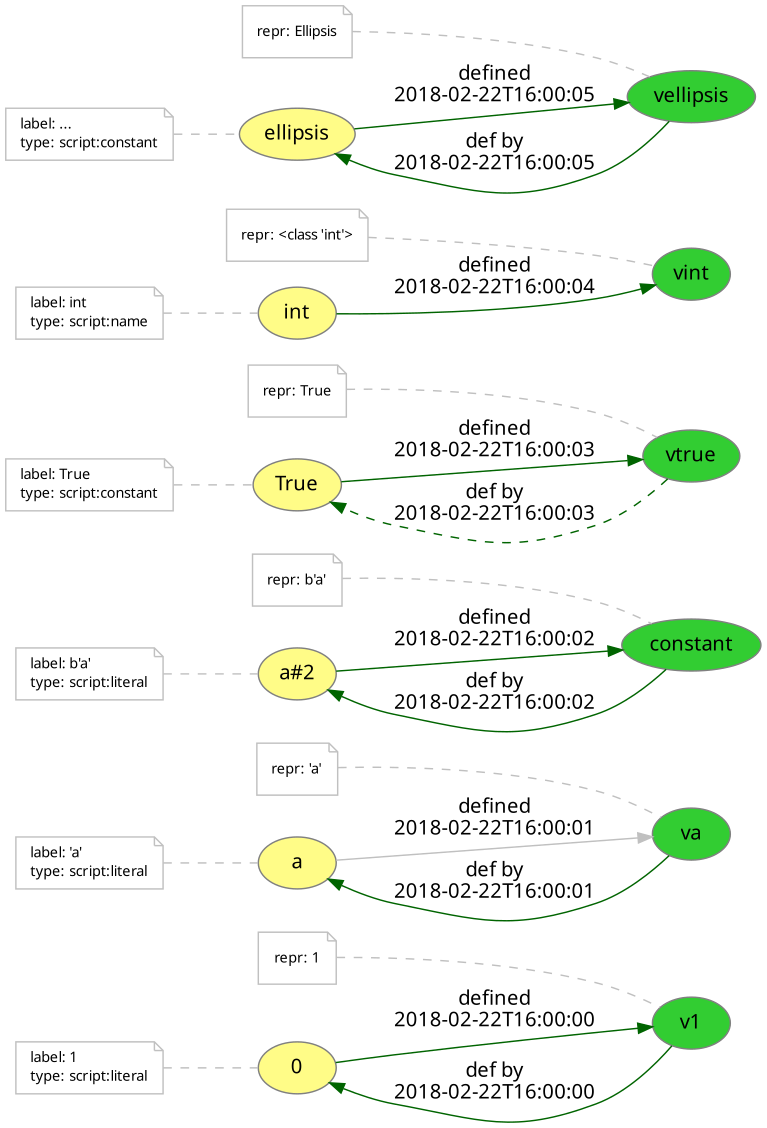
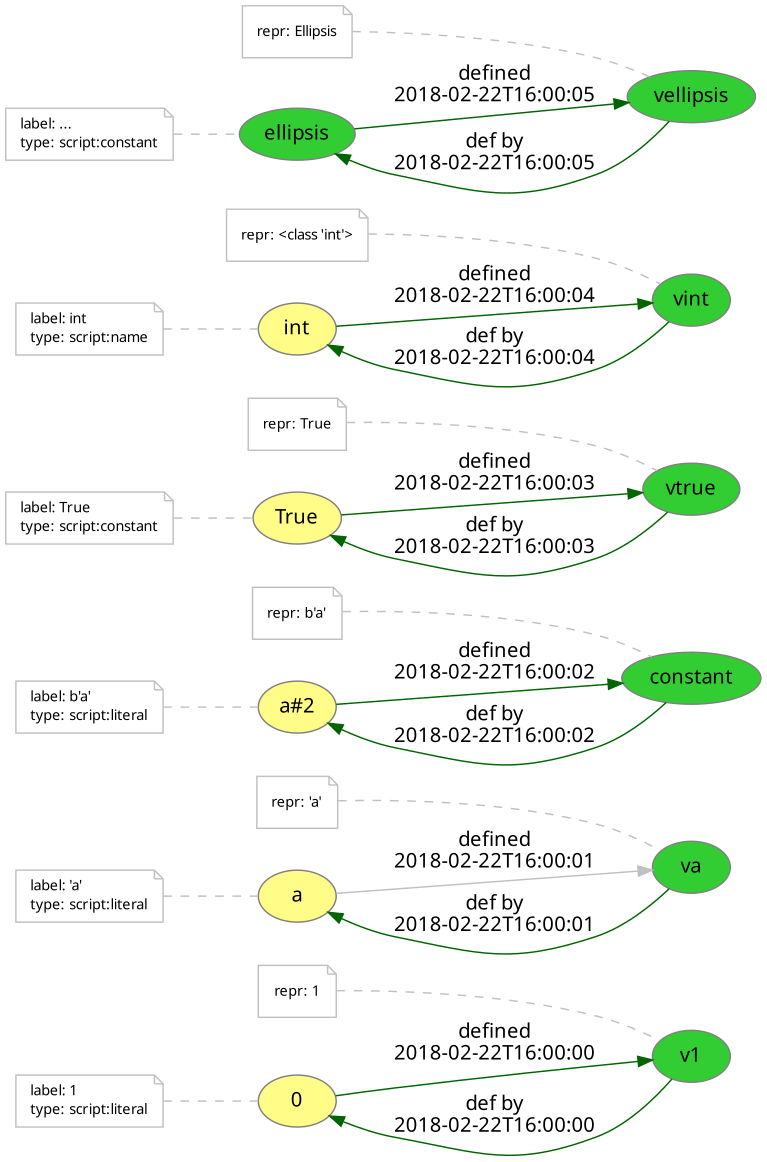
(297, 134) -> (297, 134)
none -> (511, 387)
(512, 542) -> (512, 576)
